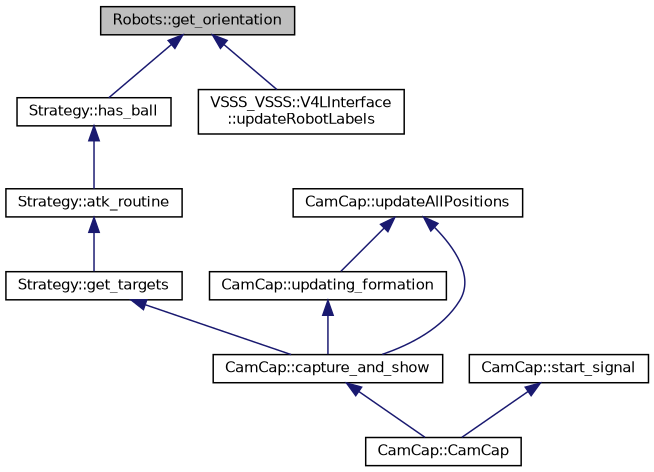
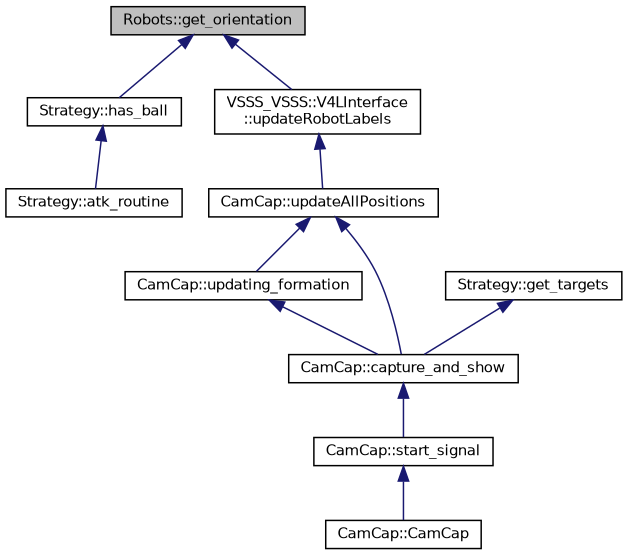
none -> (321, 169)
(94, 252) -> none
(392, 414) -> (403, 418)
